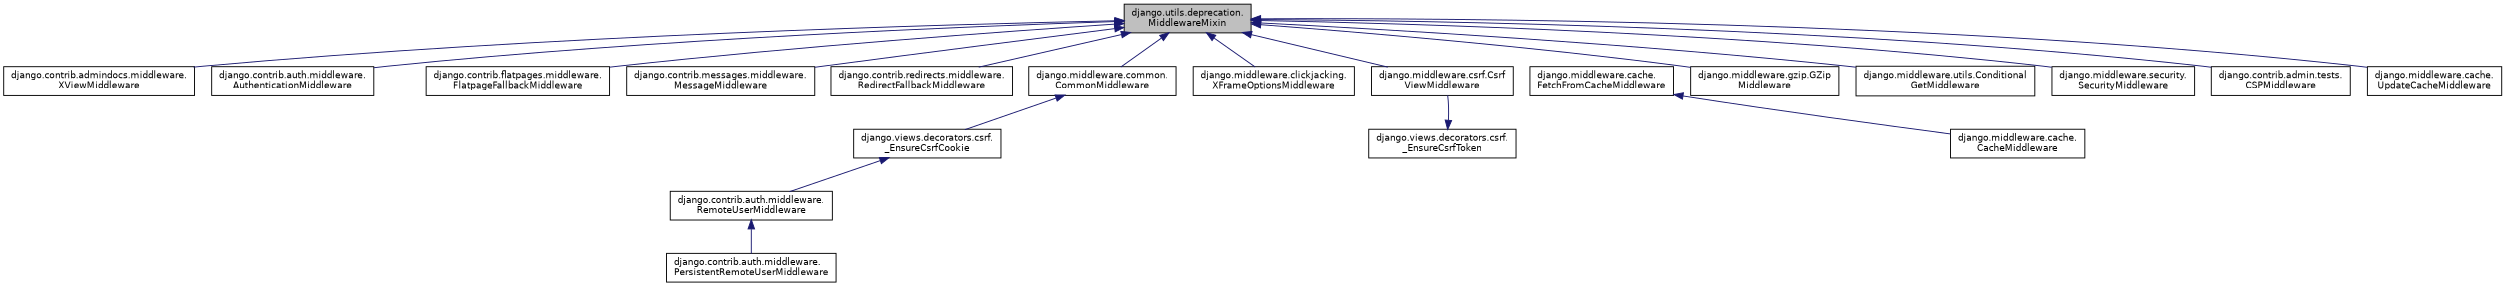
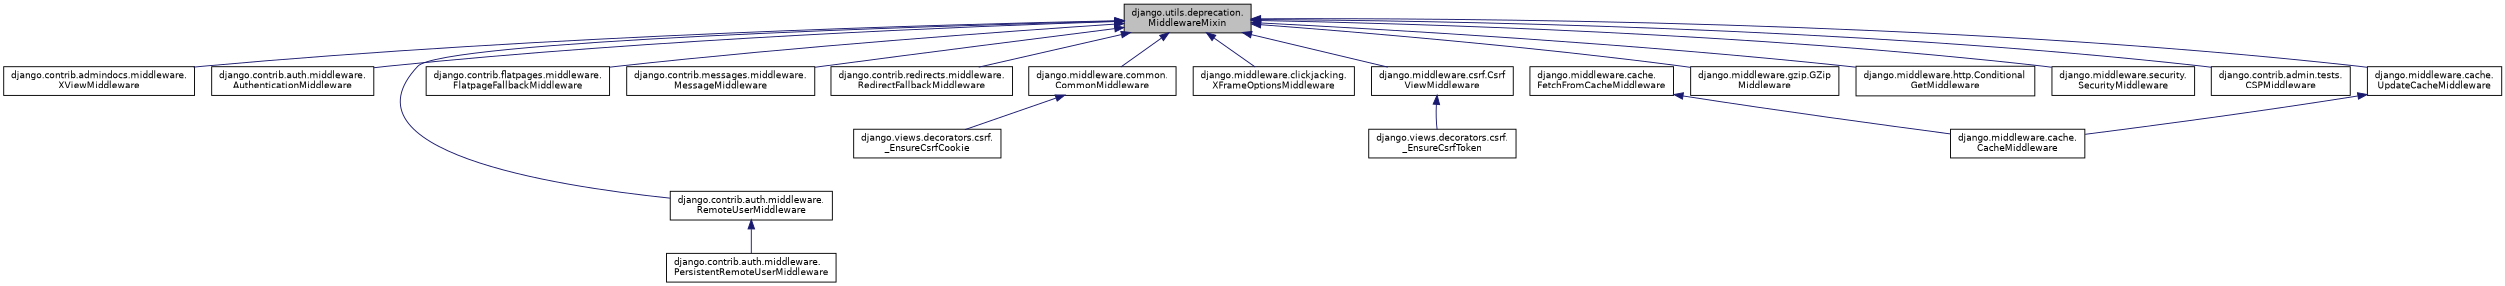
(1945, 81) -> (1945, 81)
(1449, 108) -> (1436, 117)
none -> (2222, 116)
(835, 176) -> (404, 90)
